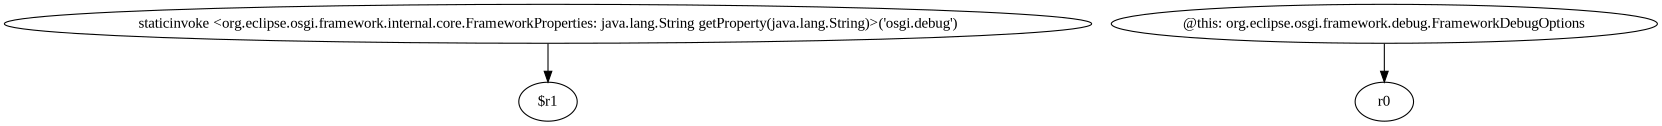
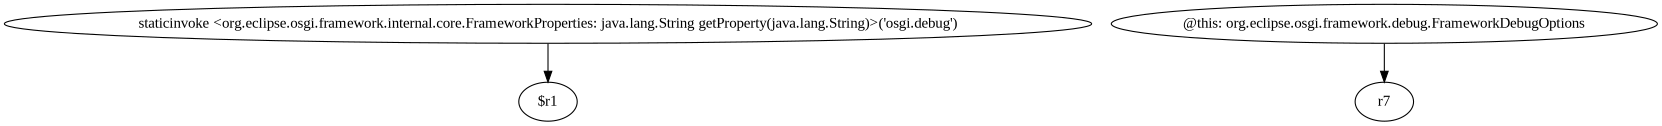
(1384, 102) -> (1384, 102)
